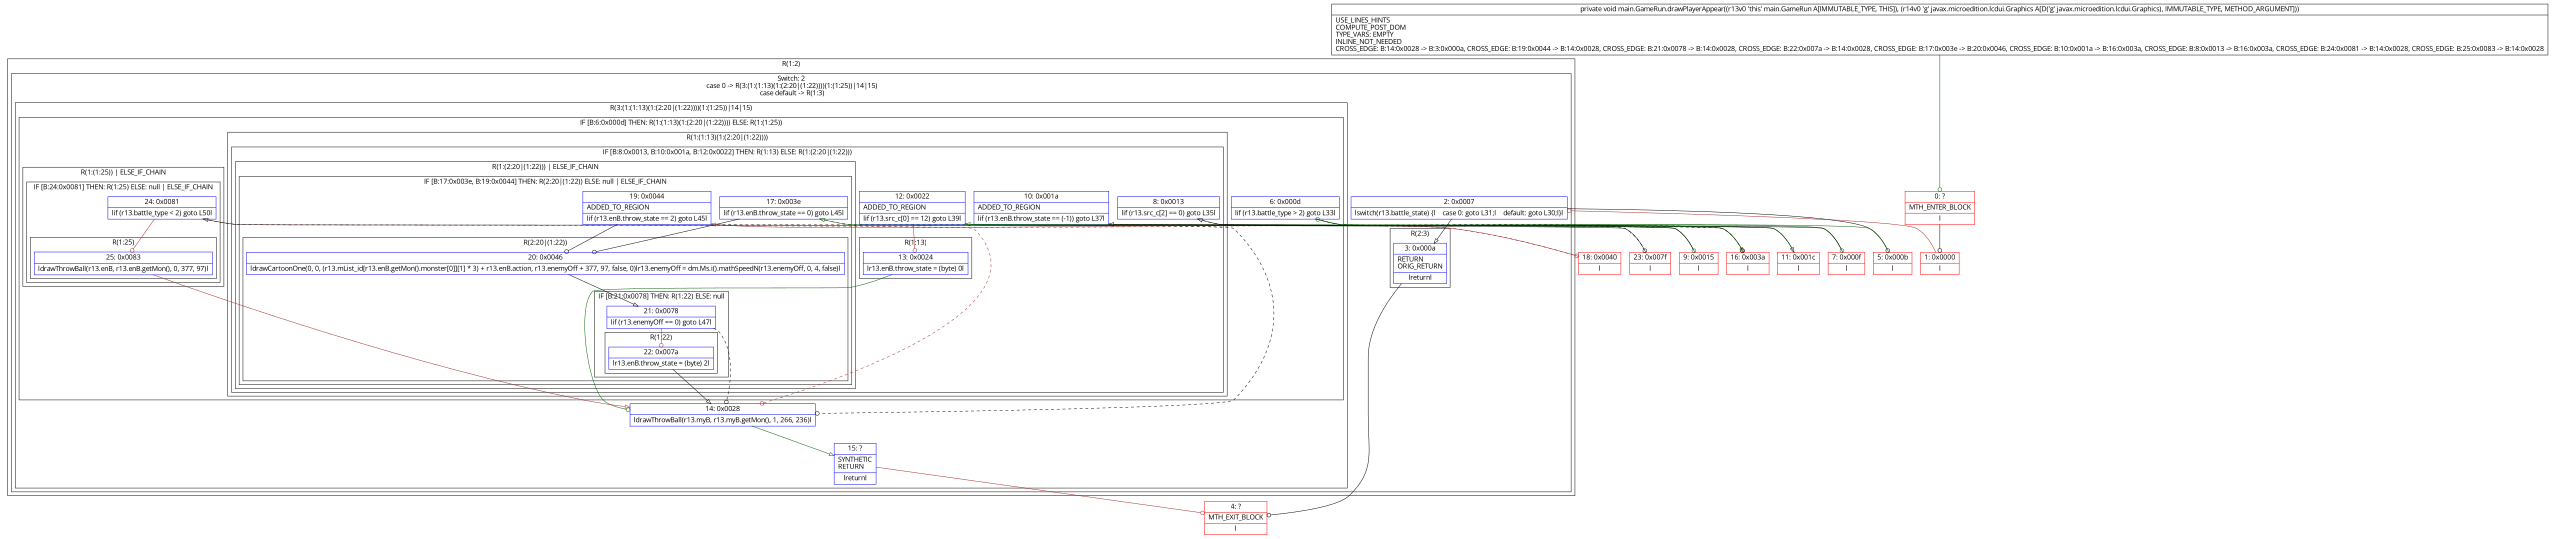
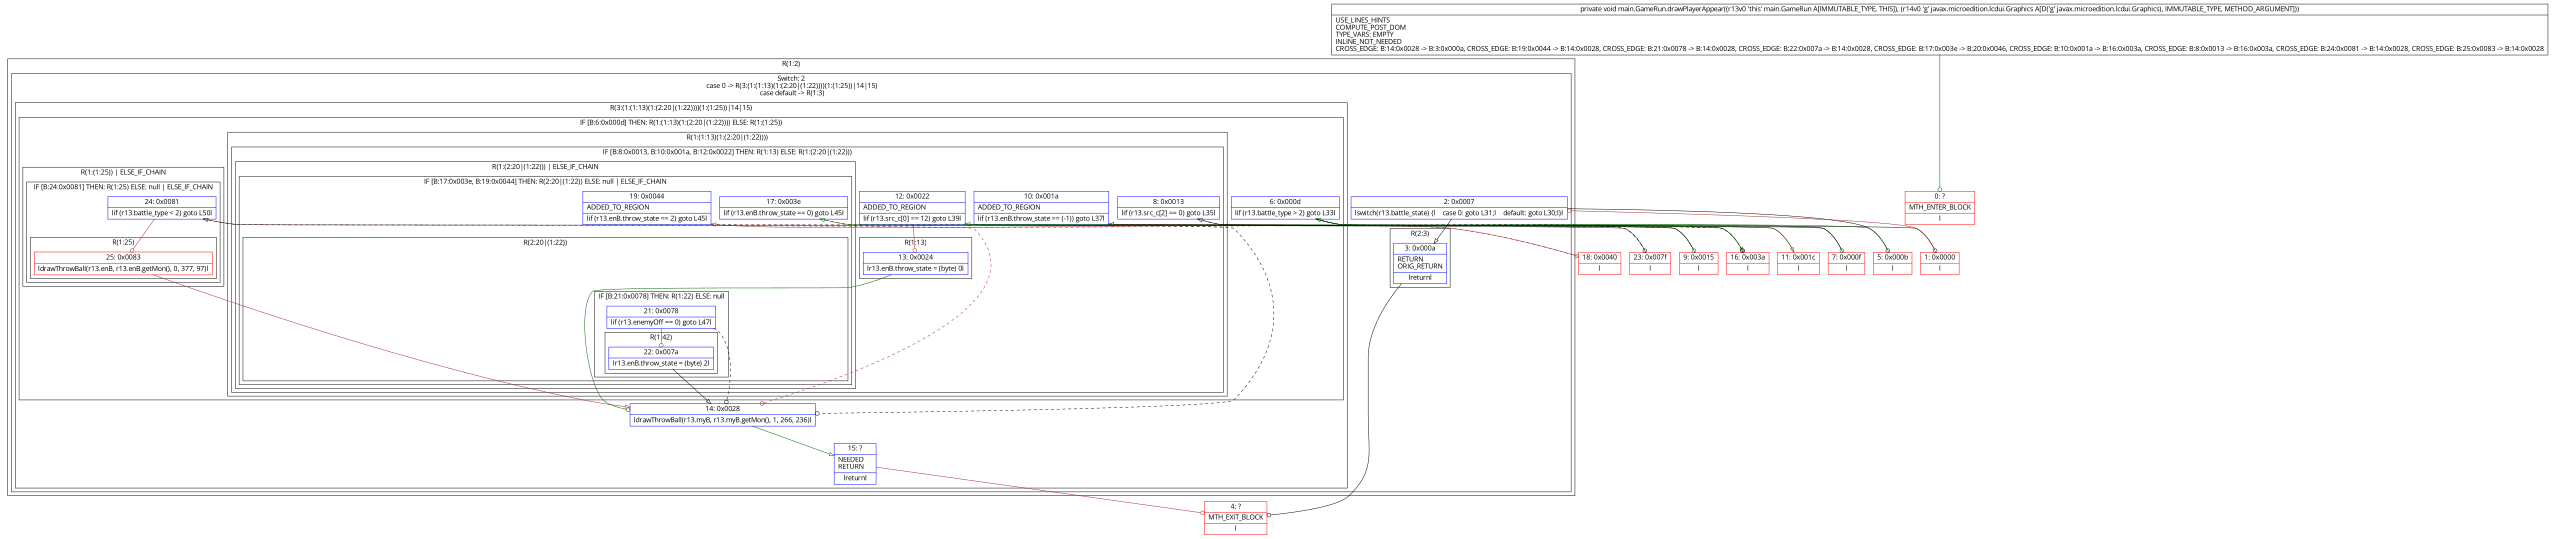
(1455, 225) -> (1455, 225)
(1610, 225) -> (1610, 225)
(1940, 236) -> (1630, 226)
(123, 263) -> (123, 263)
(545, 263) -> none
(661, 338) -> (661, 338)
(855, 460) -> (851, 460)
